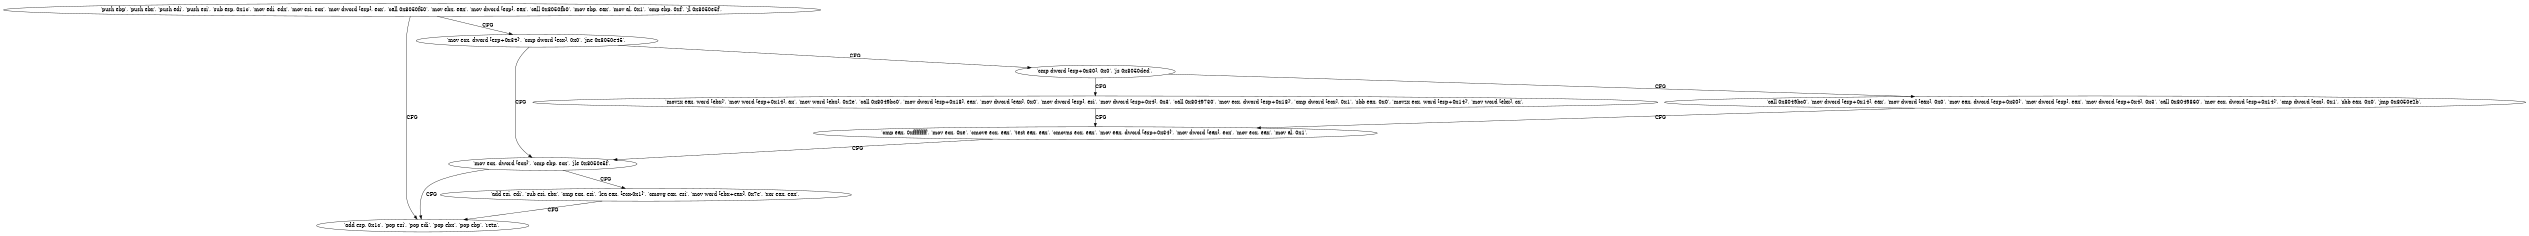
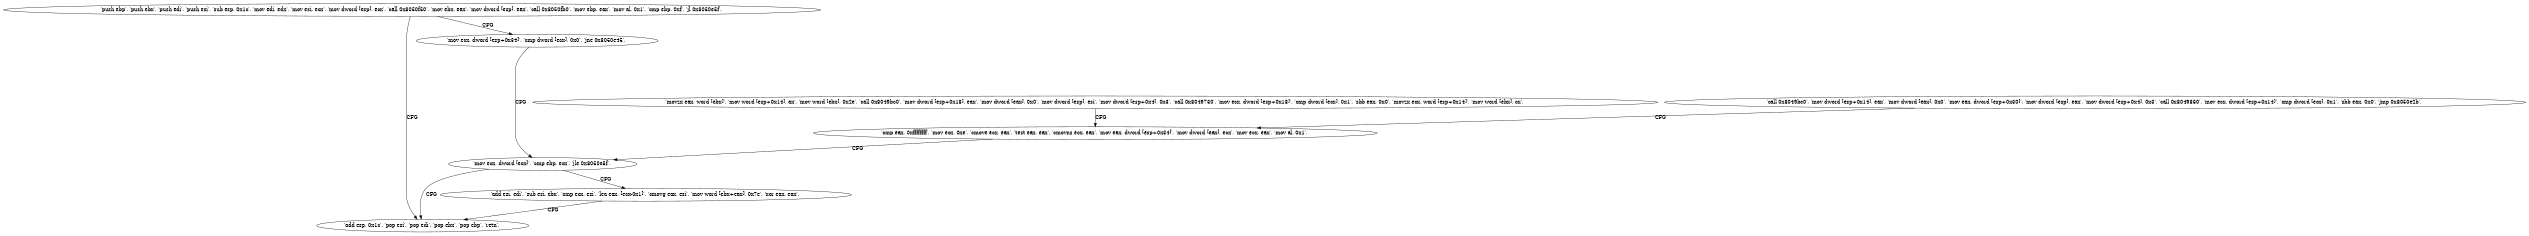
(1095, 72) -> none
